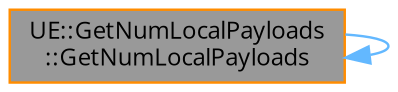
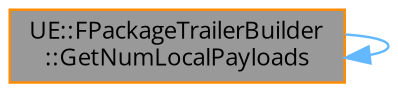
(177, 46) -> (177, 46)
